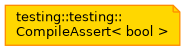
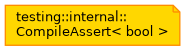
(93, 25) -> (93, 25)
